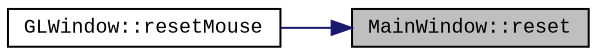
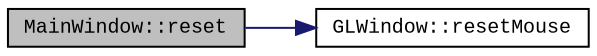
(306, 28) -> (270, 28)
